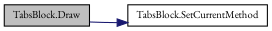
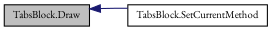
(103, 22) -> (114, 8)
